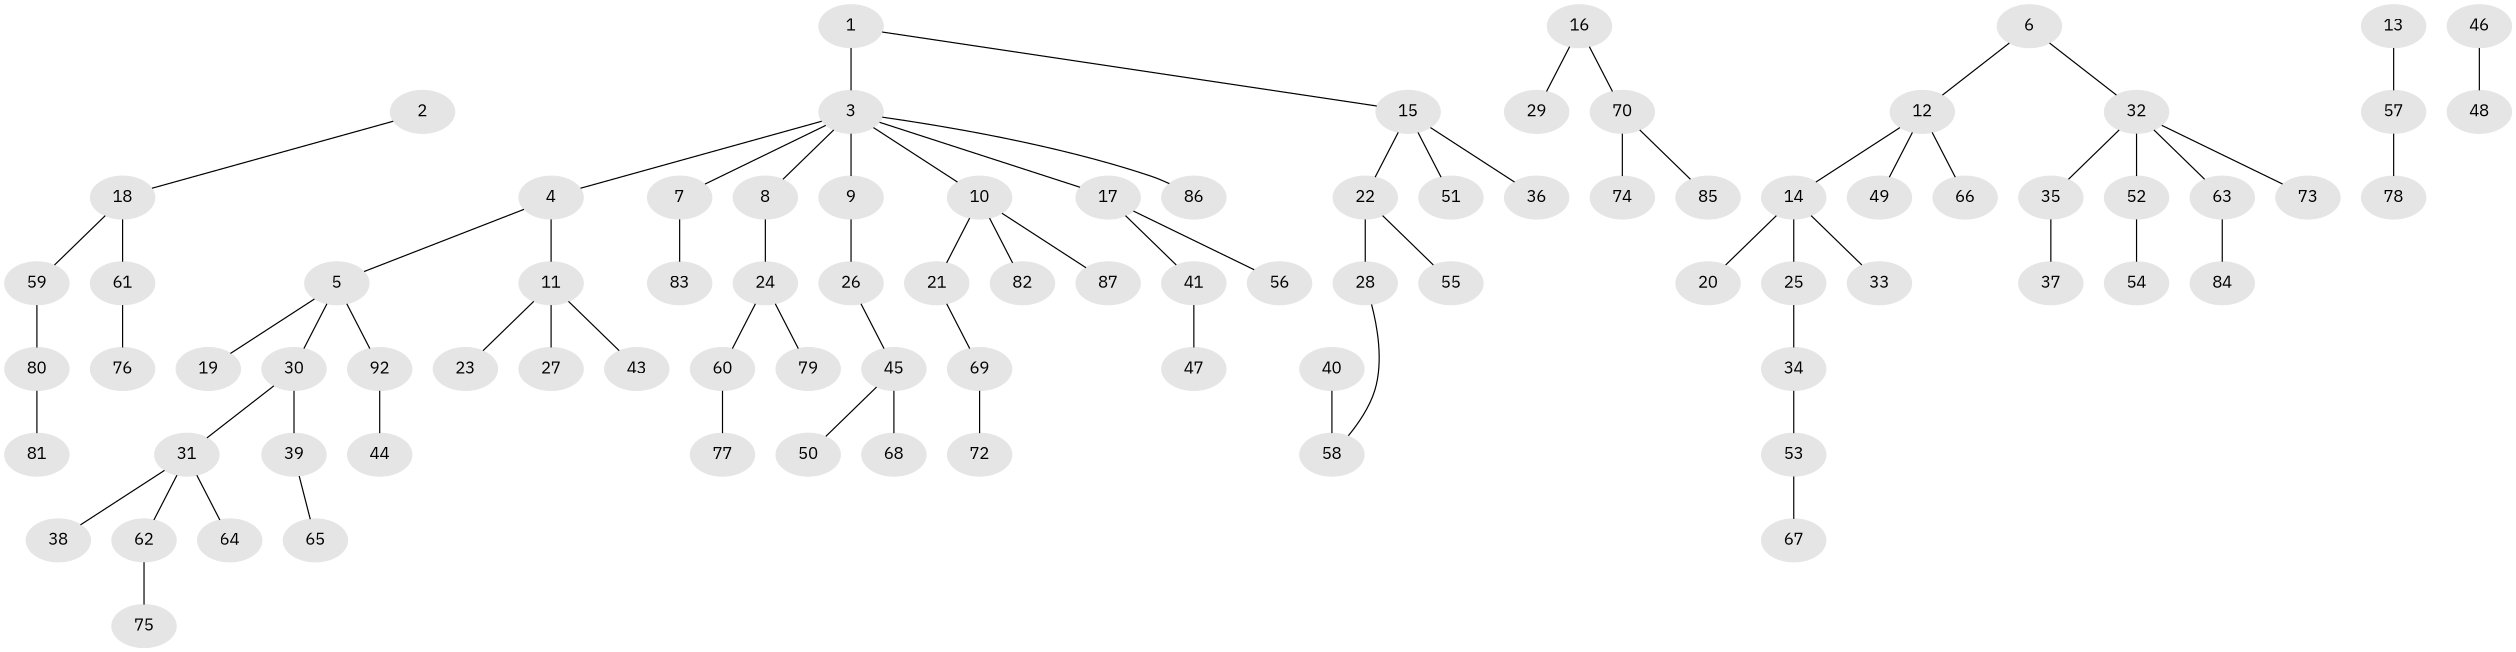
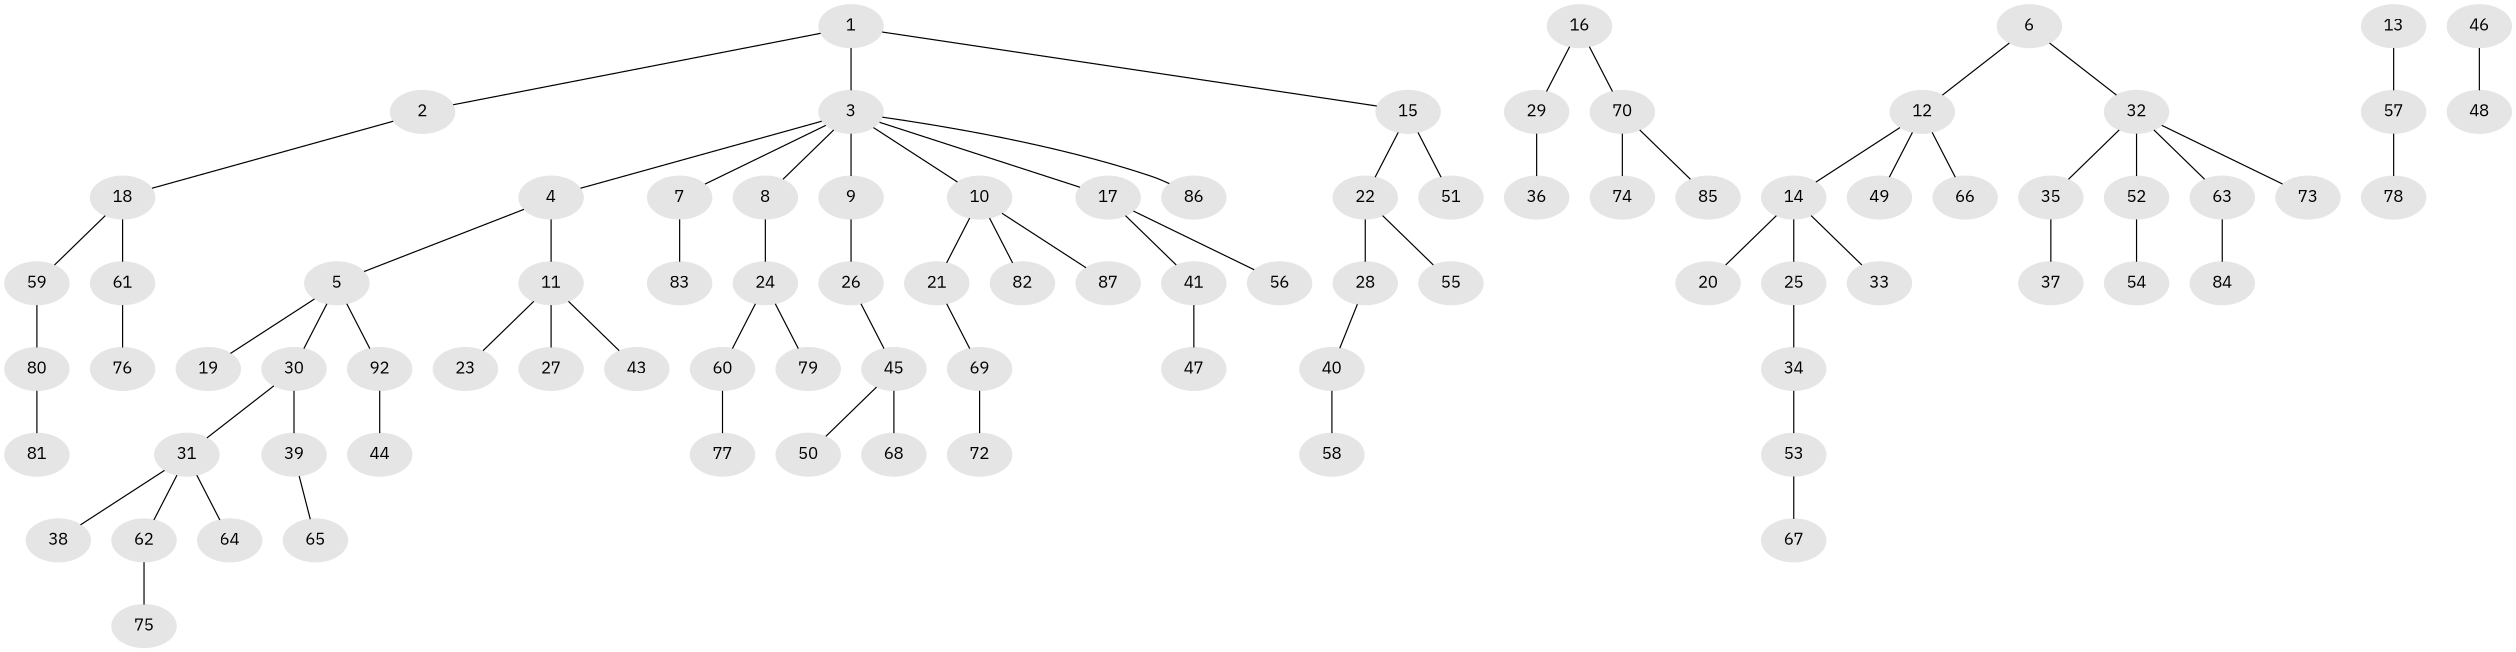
none -> (637, 69)
(1472, 155) -> (1537, 155)
(1378, 374) -> (1349, 326)
